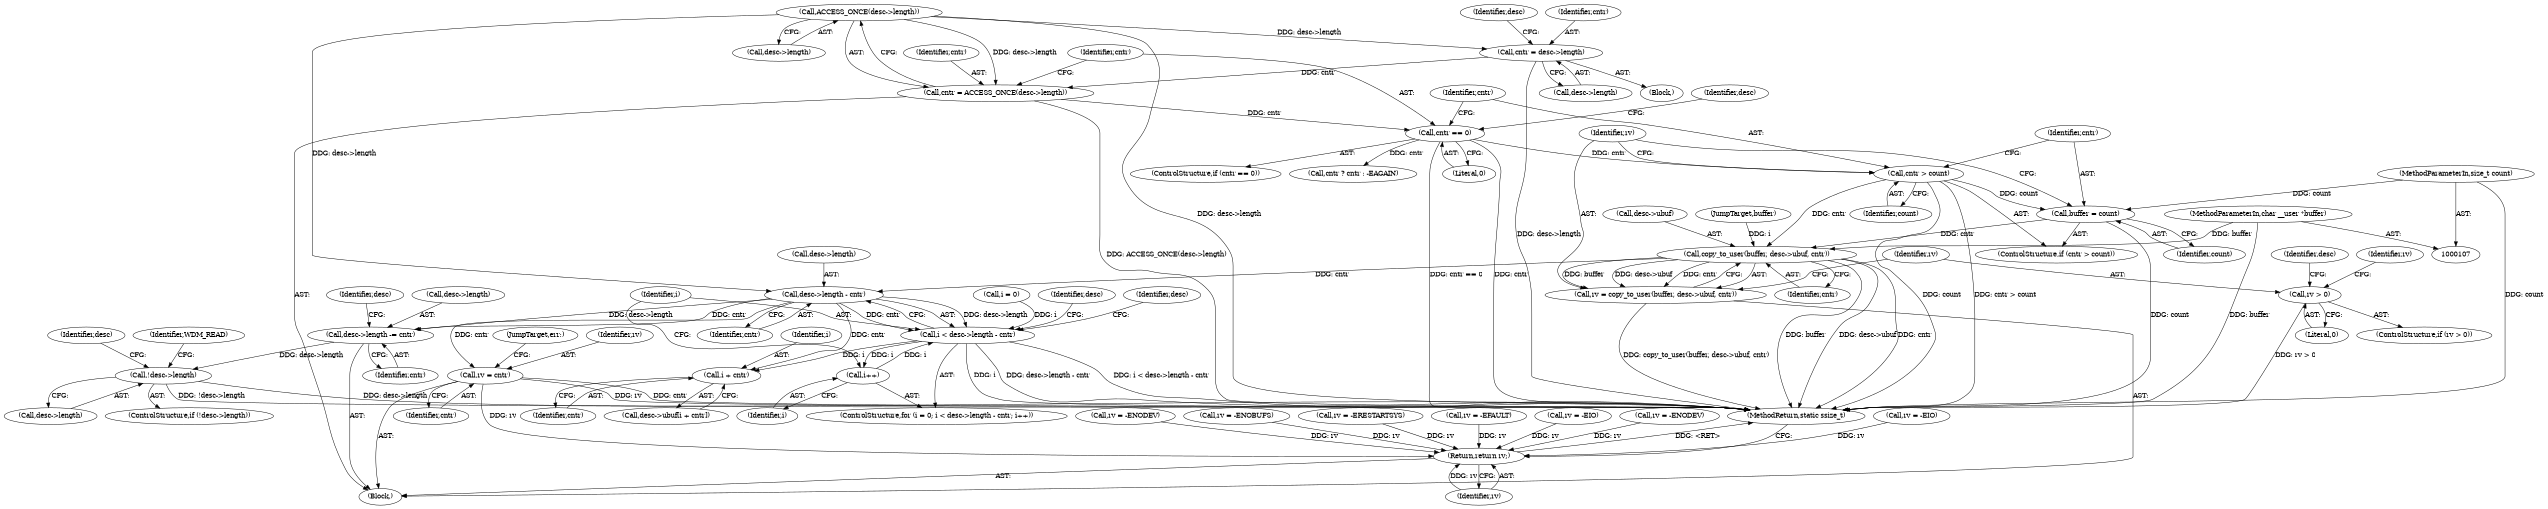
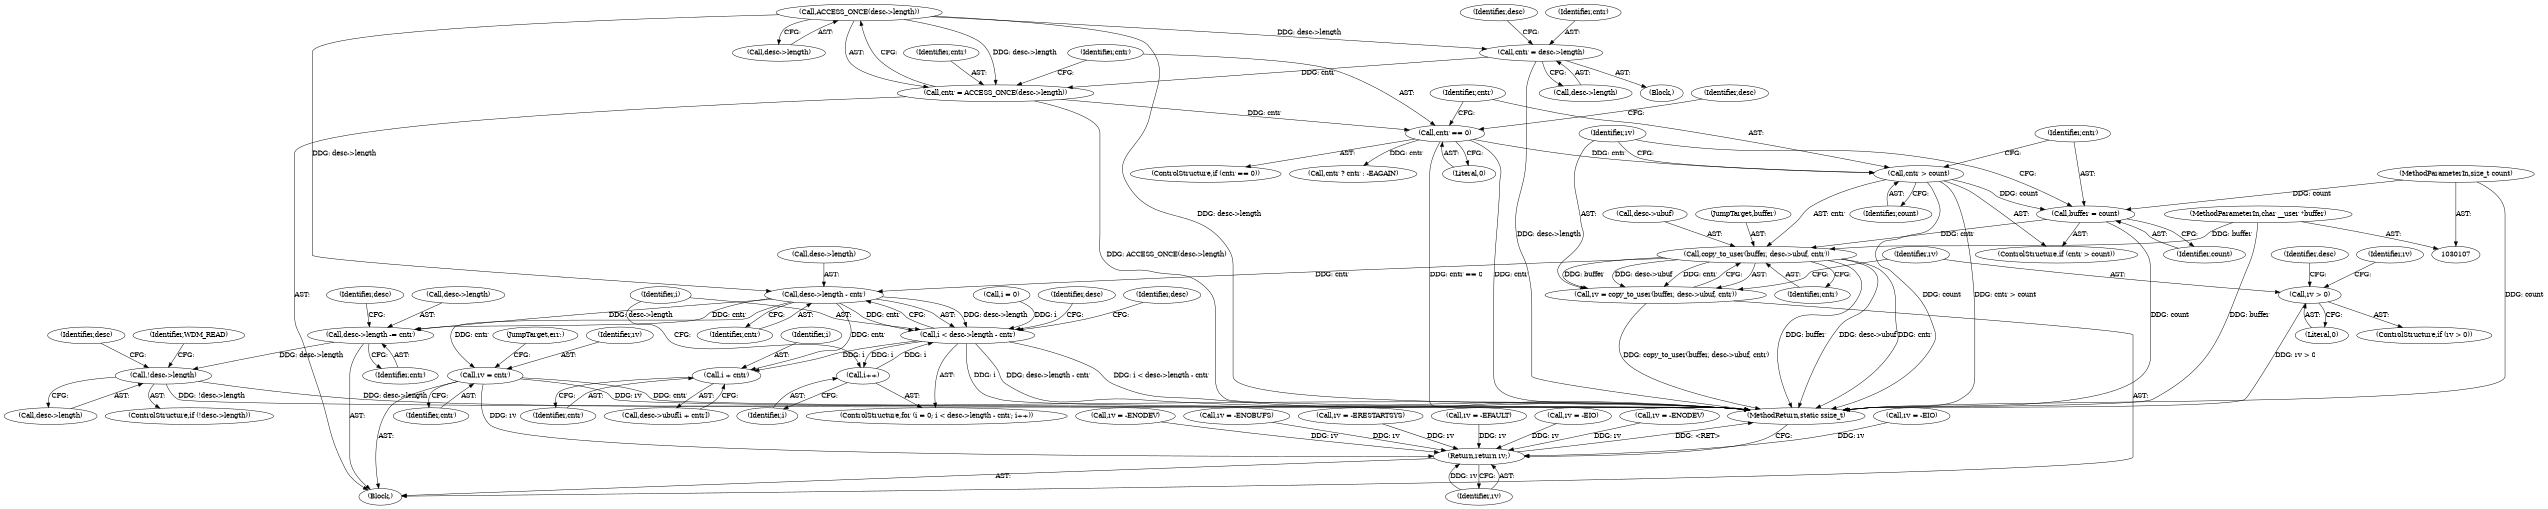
(1829, 214) -> (1829, 214)
(1760, 234) -> (1760, 234)
(2456, 255) -> (2456, 255)
